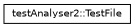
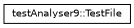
(67, 14) -> (67, 14)
